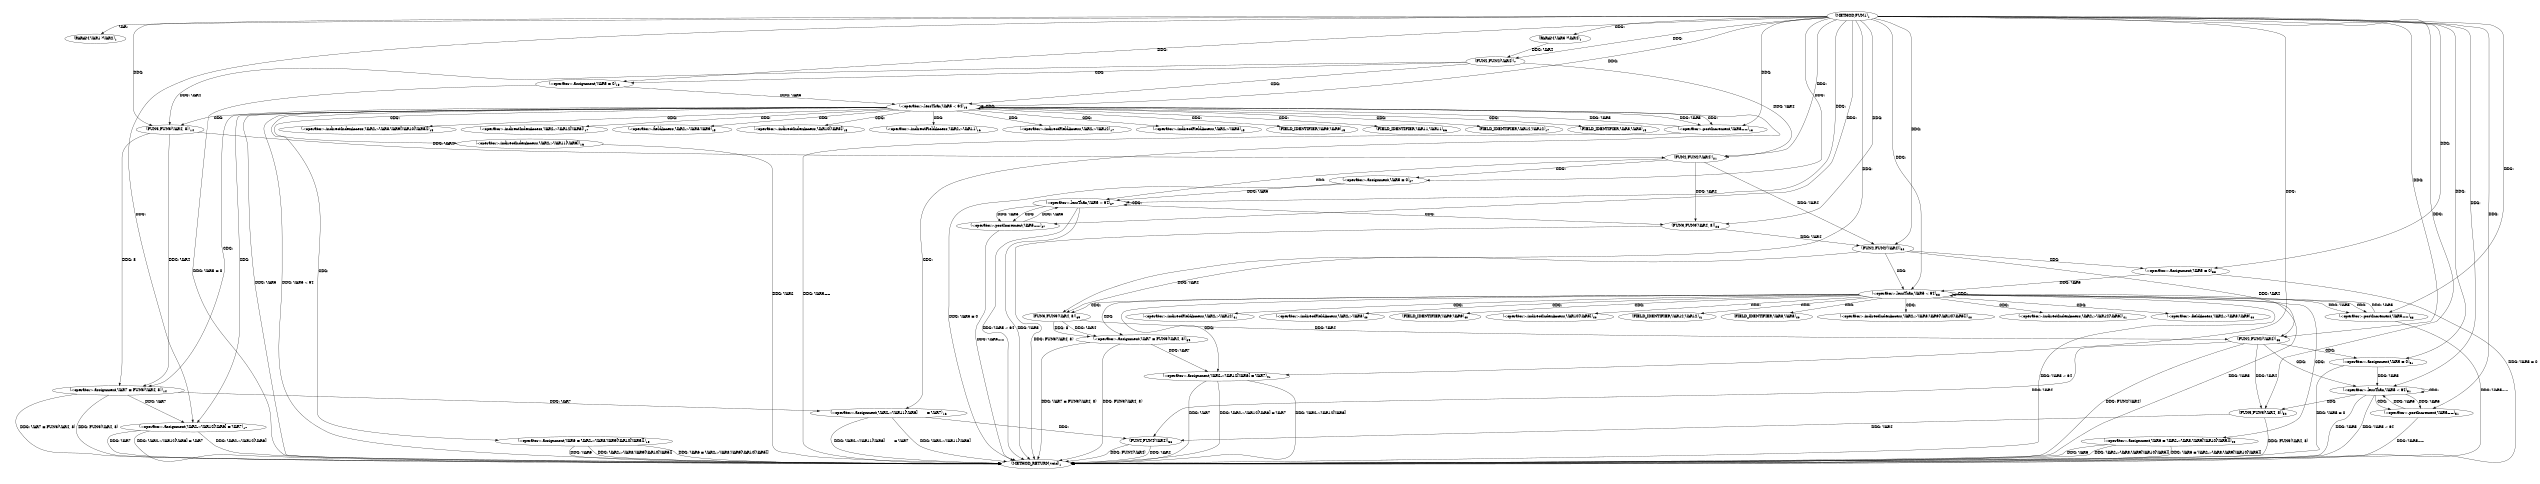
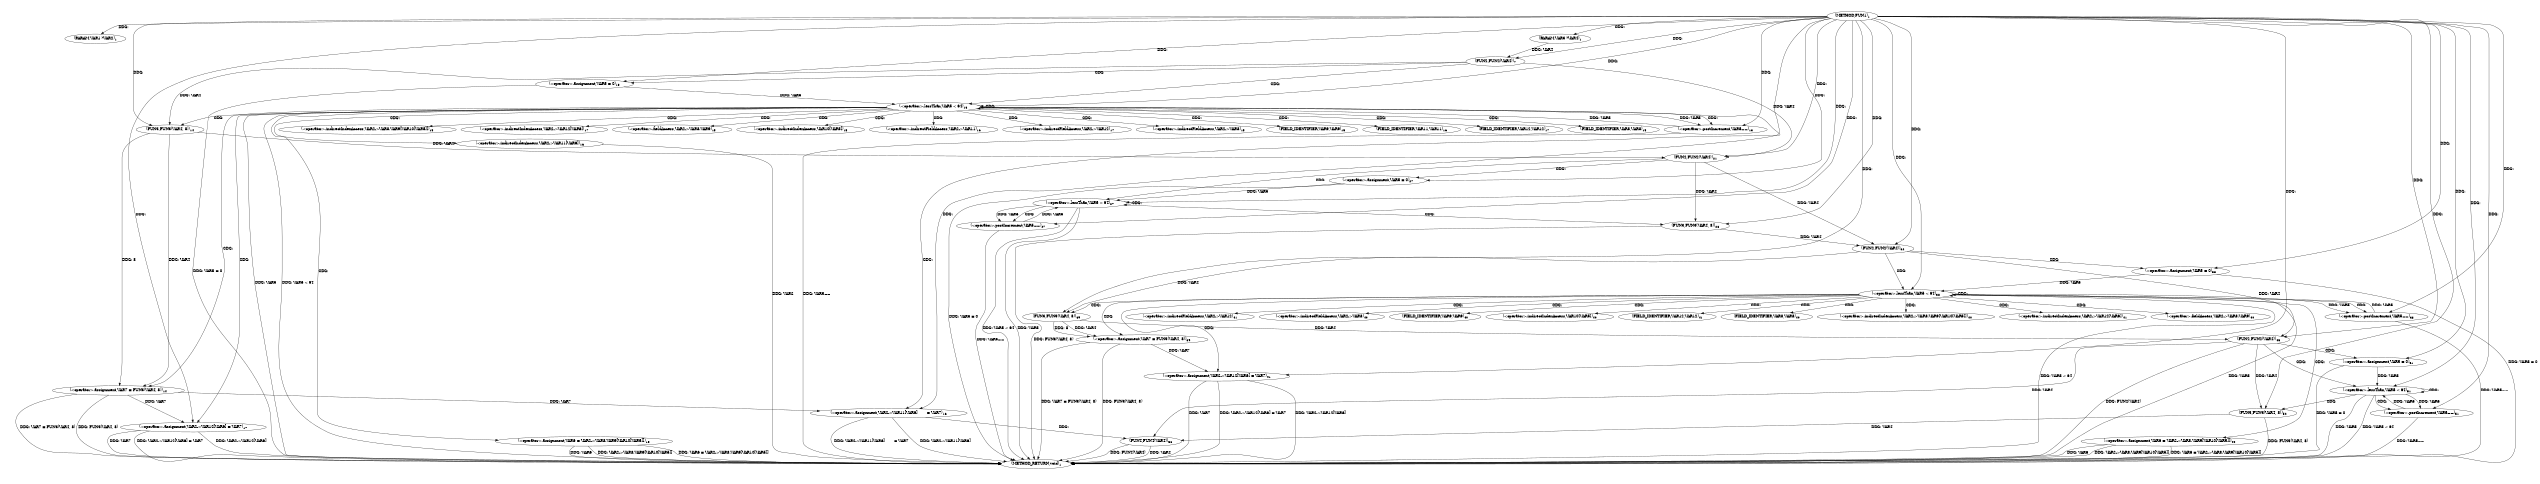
(124, 27) -> (124, 27)
(1445, 129) -> (1445, 129)
none -> (1328, 170)
